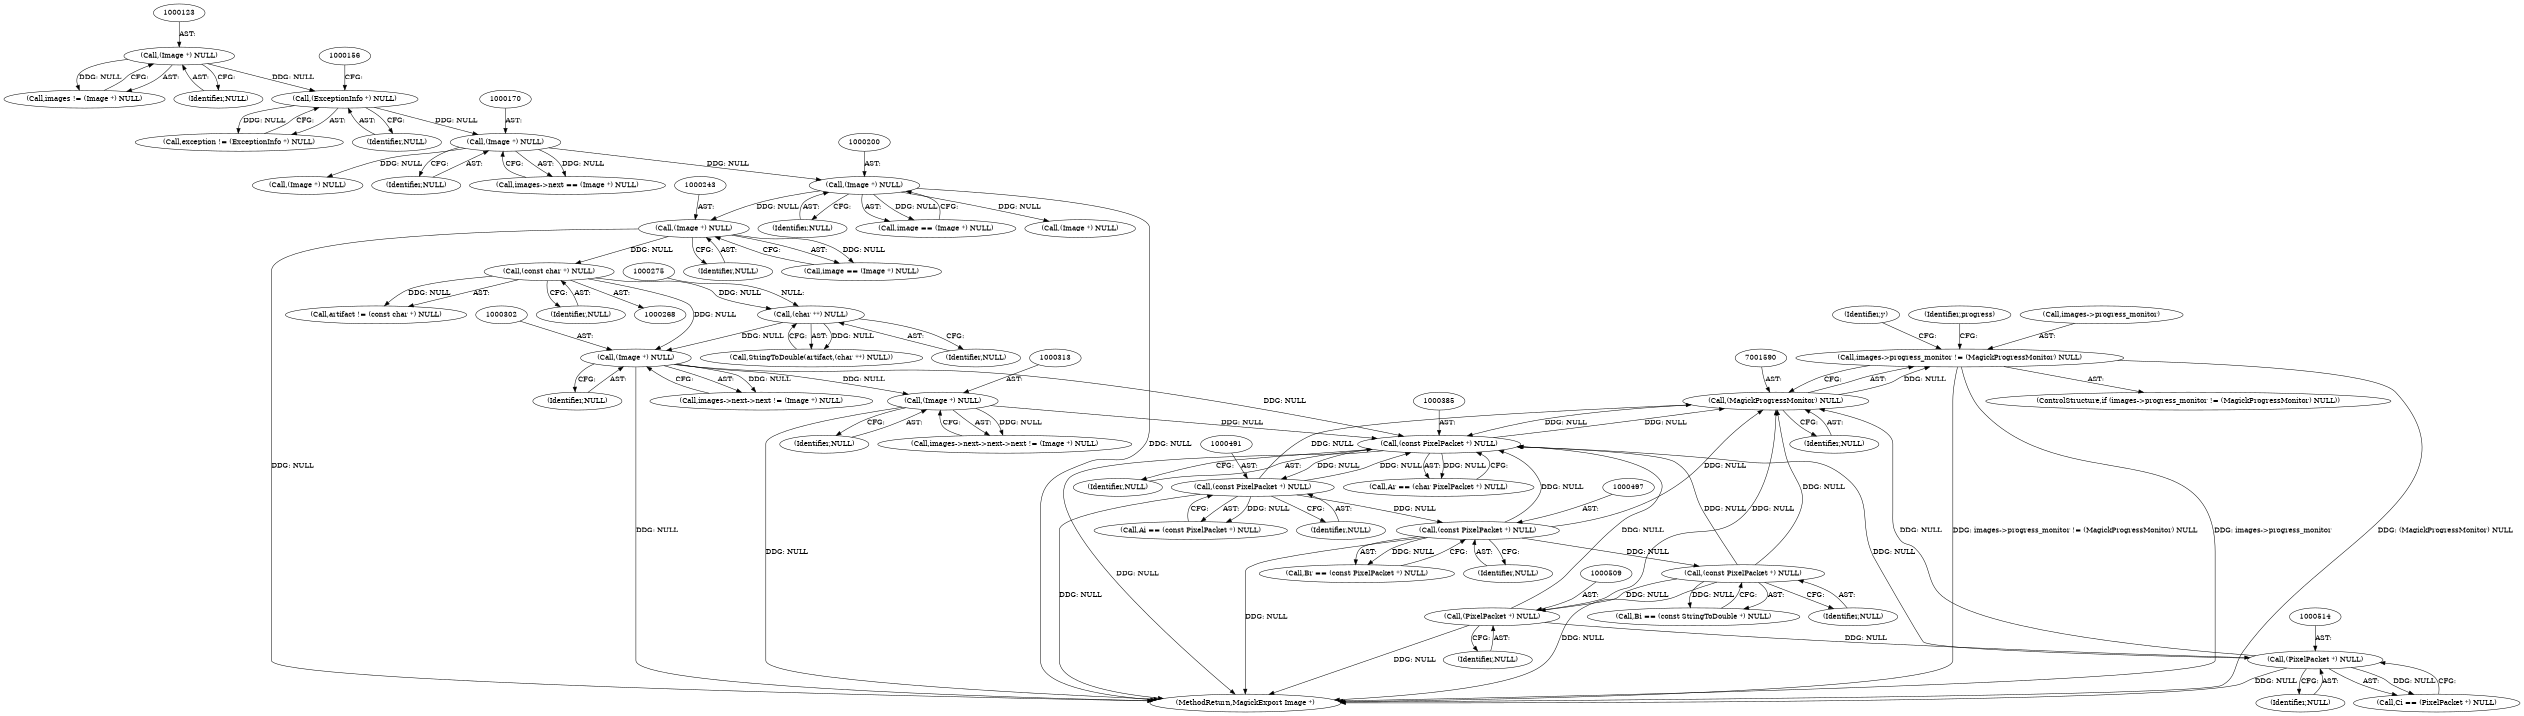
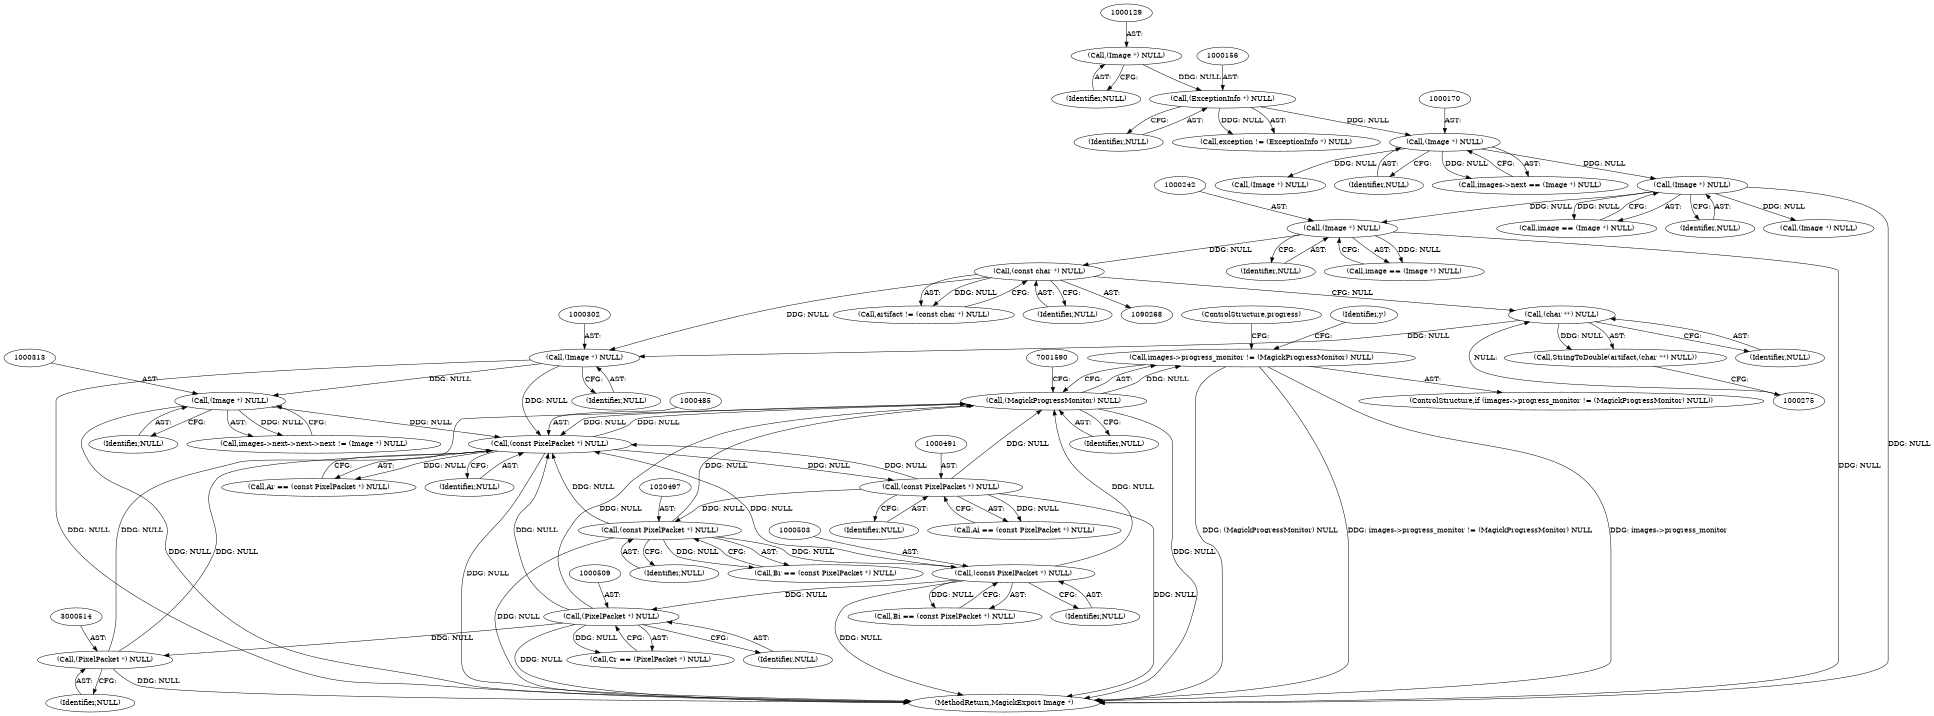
(179, 13) -> (1127, 13)
(355, 78) -> (1232, 78)
(85, 99) -> none
(289, 122) -> none
(864, 142) -> none
(700, 185) -> (1180, 185)
(740, 293) -> (1352, 293)
none -> (995, 298)
(660, 315) -> (1147, 315)
(1960, 315) -> (1251, 315)
(2102, 315) -> none
(789, 339) -> (1715, 379)
(1775, 380) -> (1063, 380)
(761, 401) -> none
(1439, 401) -> (696, 401)
(1439, 487) -> (319, 487)
(1629, 487) -> (665, 487)
none -> (795, 531)
none -> (1175, 561)
(1694, 617) -> (945, 617)
(2315, 617) -> (76, 617)
none -> (651, 660)
(2437, 703) -> none
